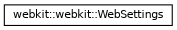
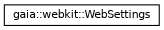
(88, 15) -> (82, 15)
